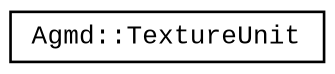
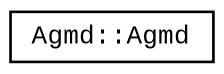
(167, 37) -> (112, 37)
